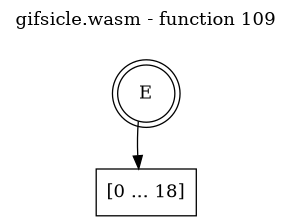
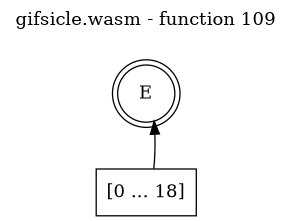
(138, 138) -> (155, 152)
